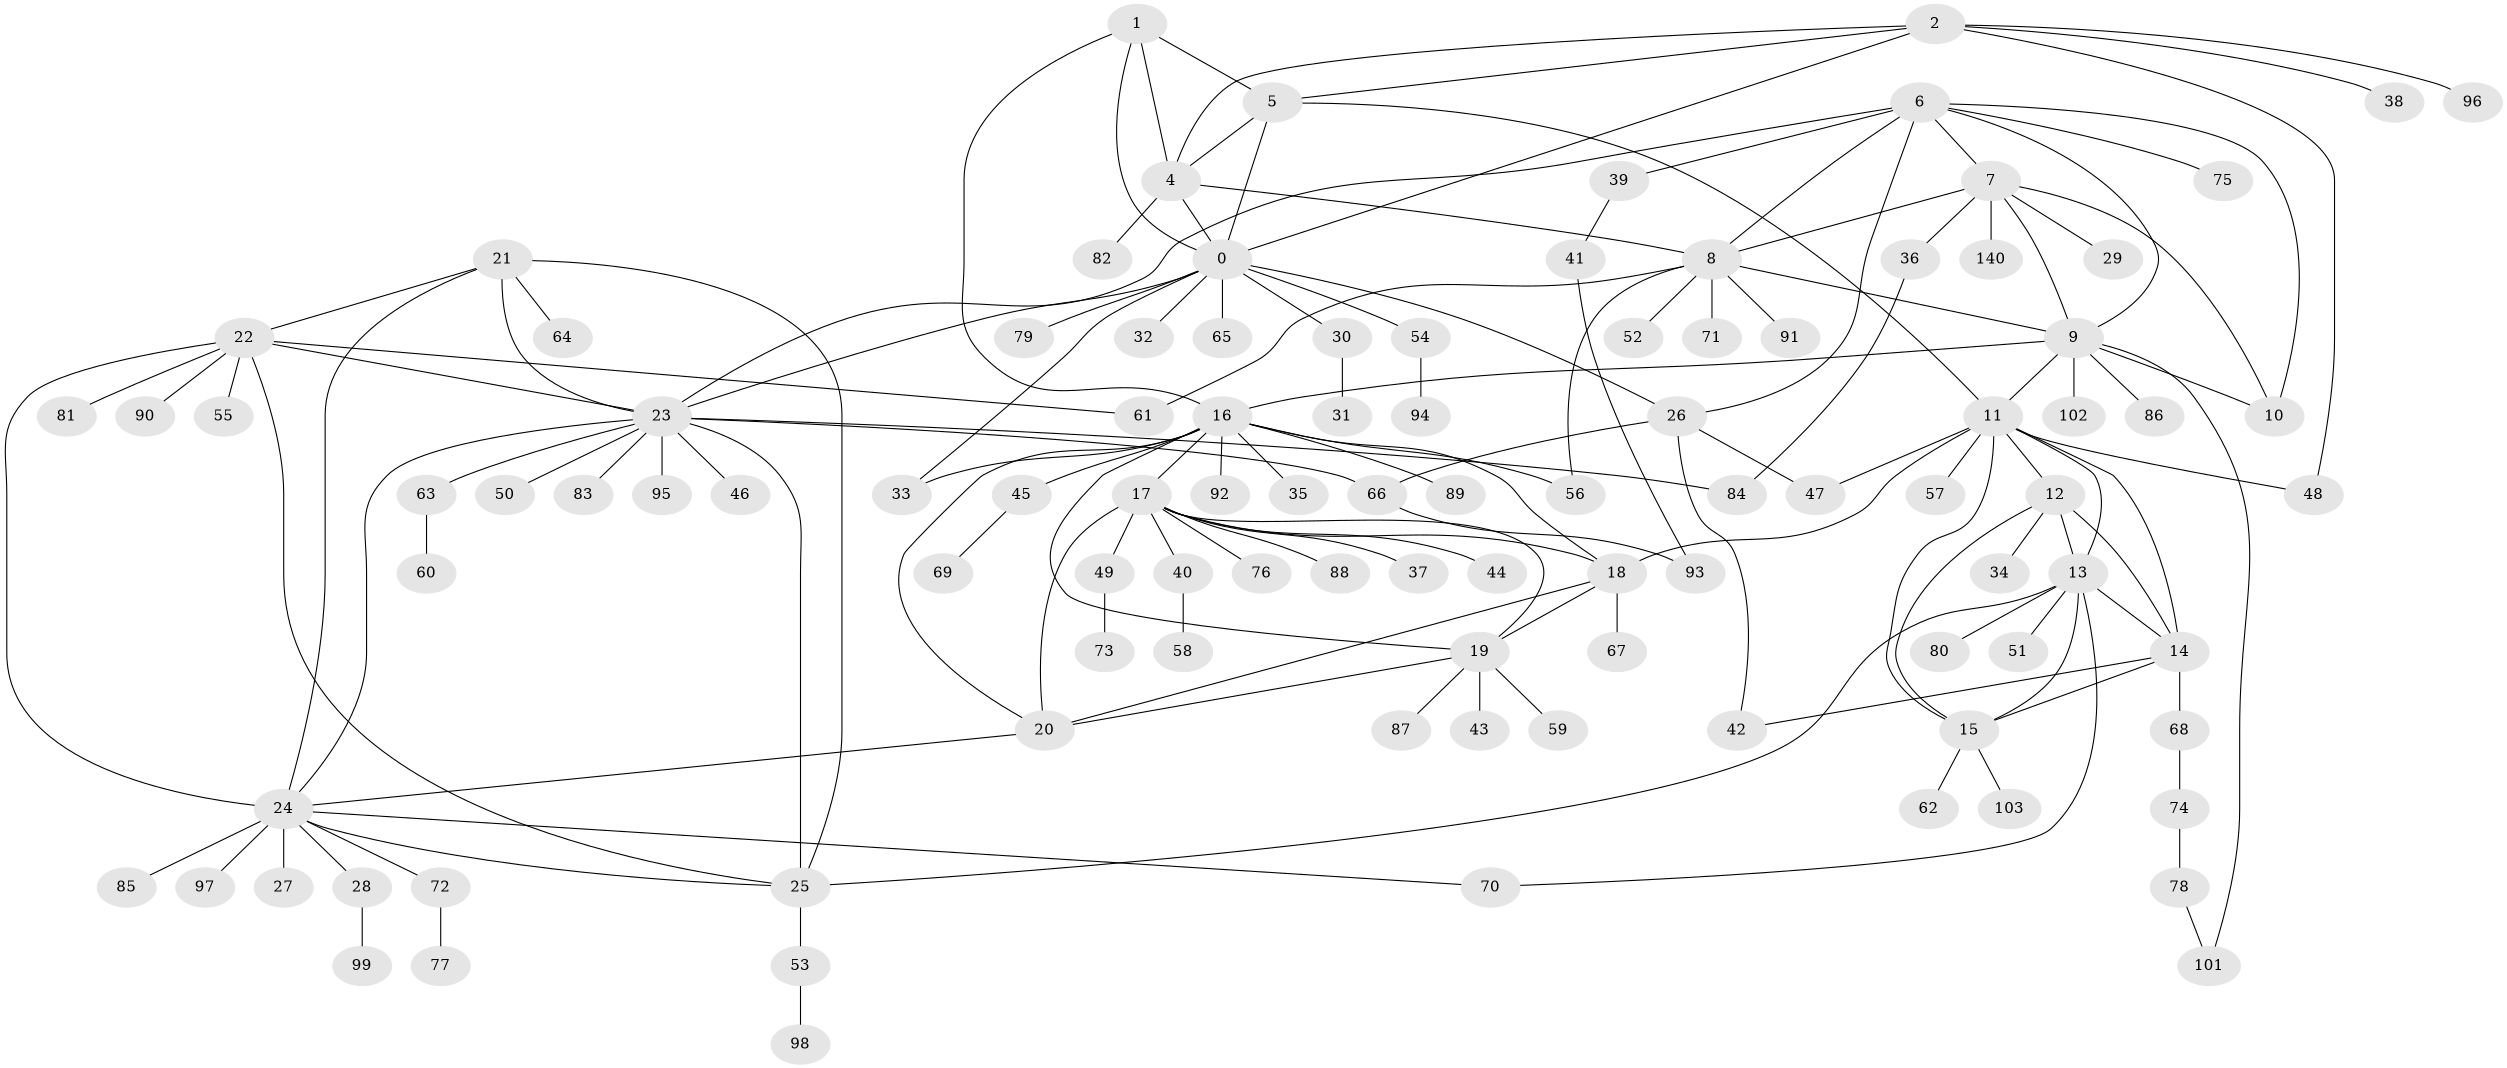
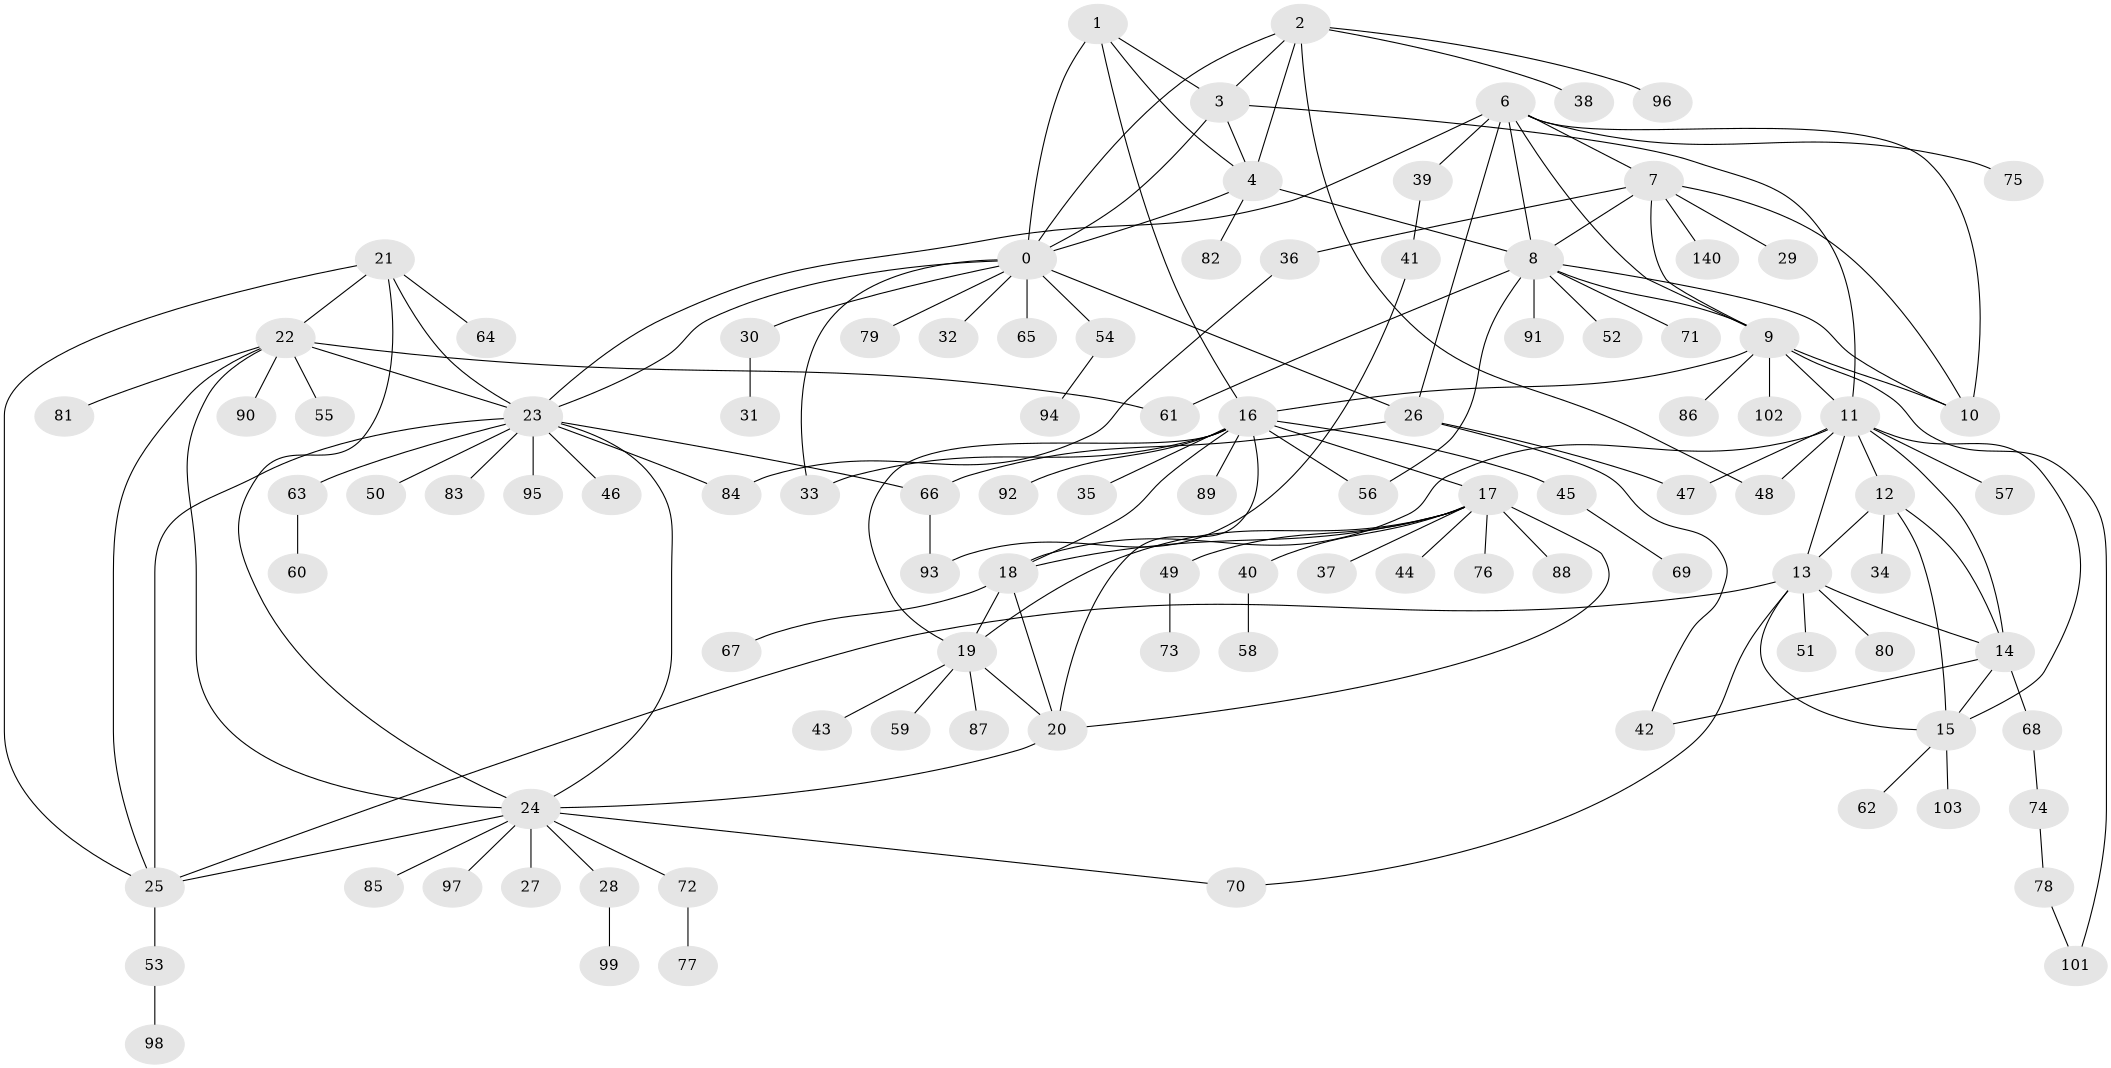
(1273, 102) -> (1220, 102)
none -> (1767, 304)
